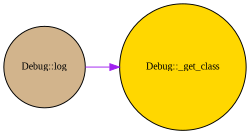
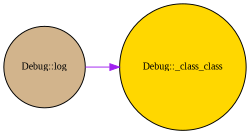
(183, 67) -> (183, 67)
